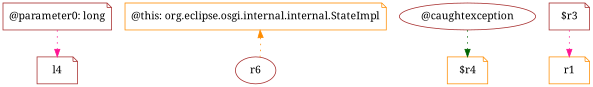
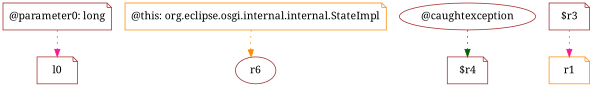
(261, 47) -> (251, 40)
(57, 70) -> (57, 70)
(468, 70) -> (468, 70)
